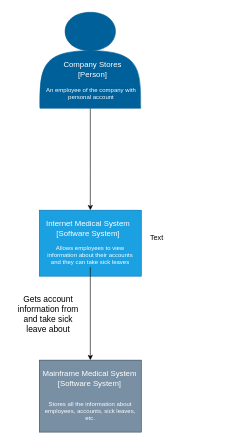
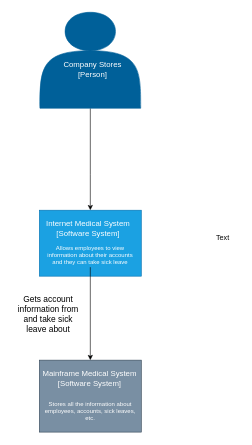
(91, 93) -> none
(161, 238) -> (227, 238)
(90, 255) -> (90, 255)
